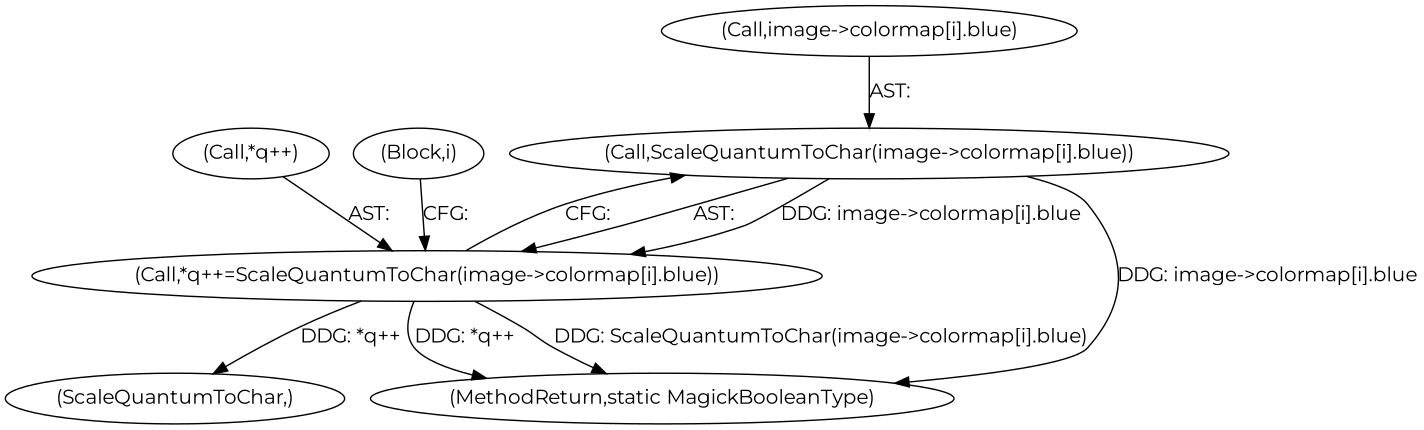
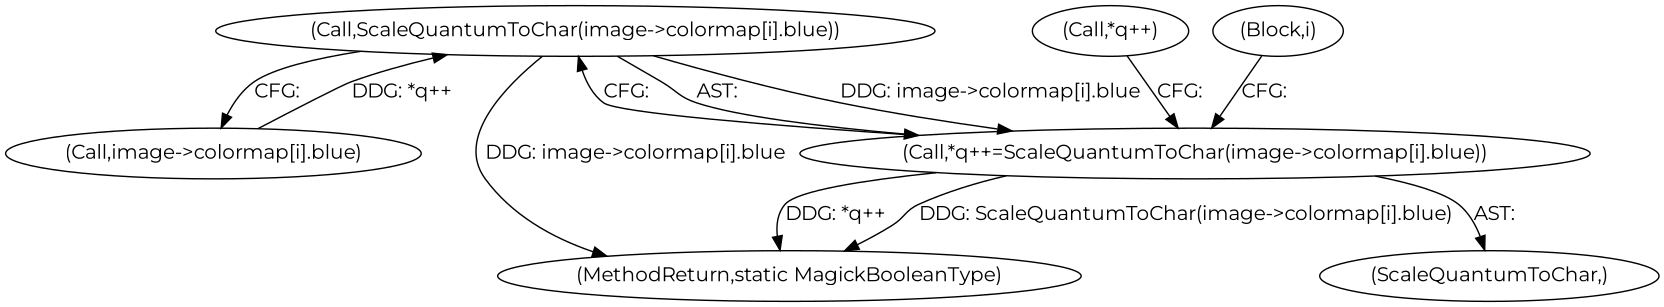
none -> (285, 68)
(893, 92) -> (402, 92)
(372, 215) -> (1183, 92)
(351, 337) -> (1498, 215)
